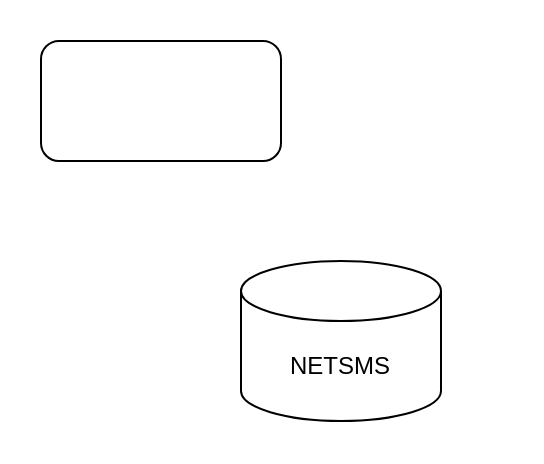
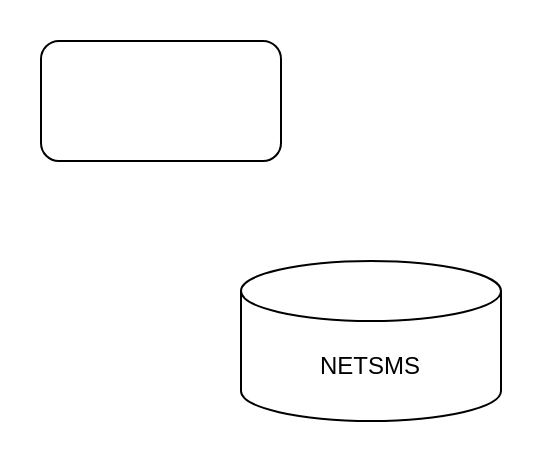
(341, 341) -> (371, 341)
